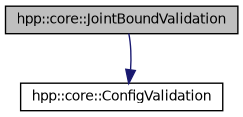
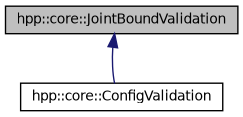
(131, 52) -> (113, 65)
